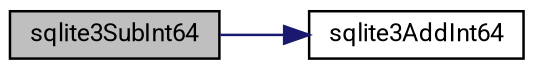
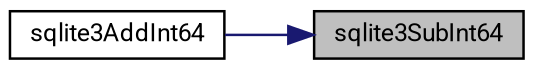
(252, 35) -> (257, 35)
